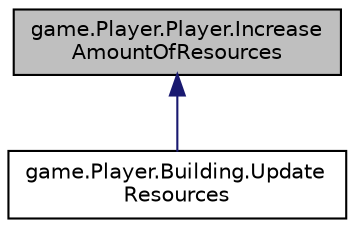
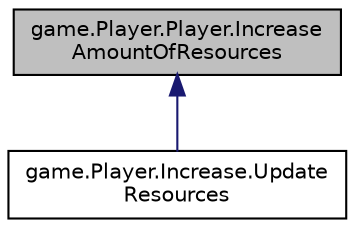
(177, 185) -> (177, 185)
